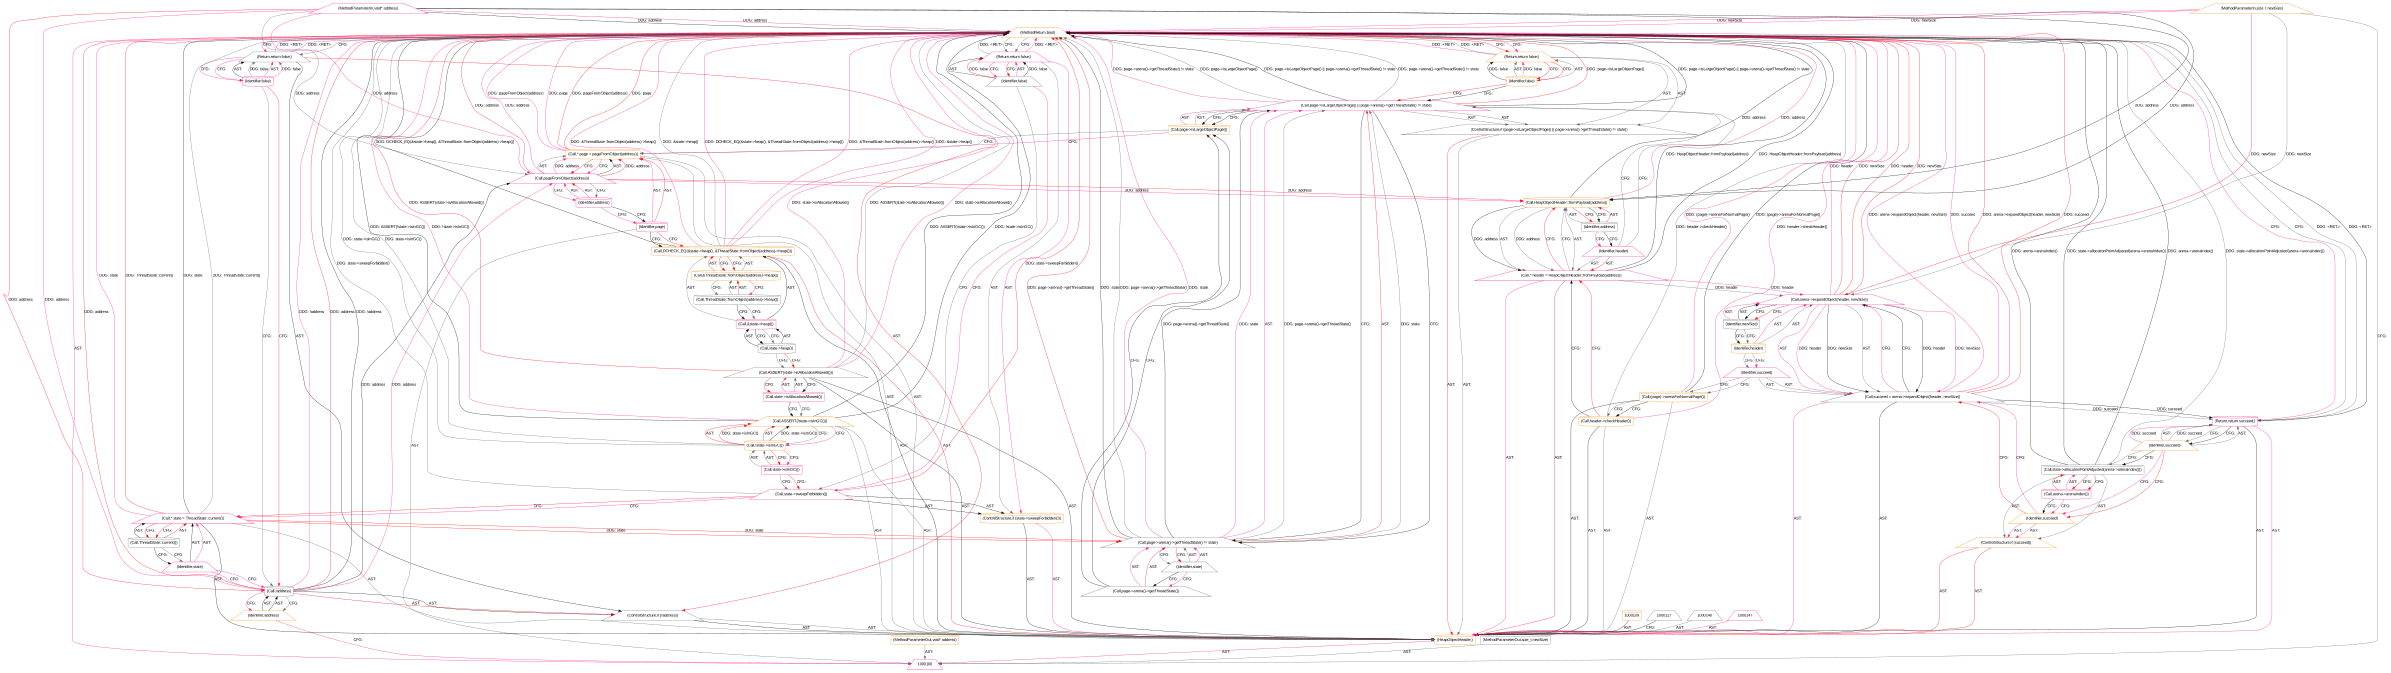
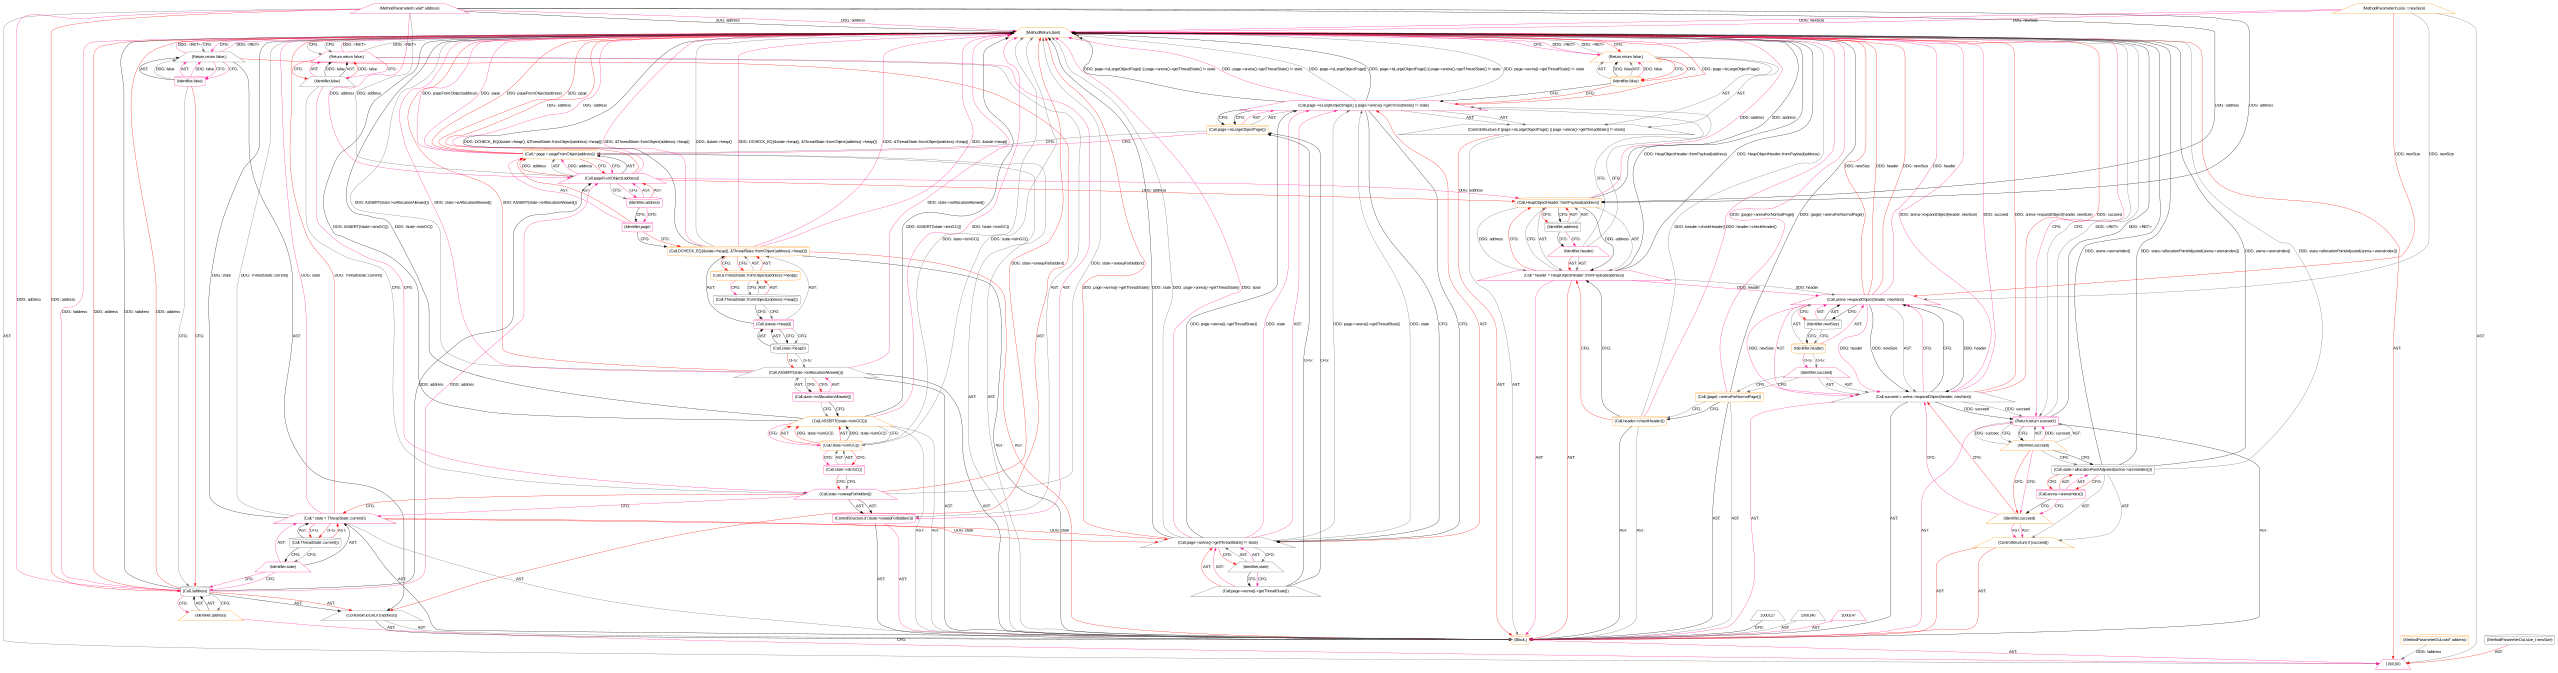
(73, 295) -> (2197, 46)
(2383, 336) -> (2481, 336)
(1022, 518) -> (874, 518)
(404, 601) -> (703, 654)
(1632, 616) -> none
(1455, 640) -> (1521, 640)
(930, 652) -> (2429, 652)
(1212, 659) -> (2460, 658)
